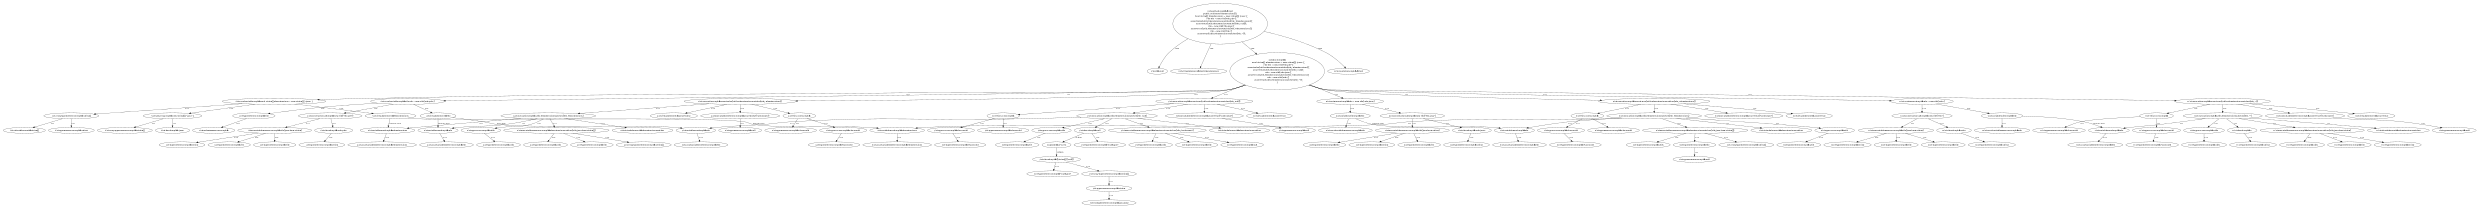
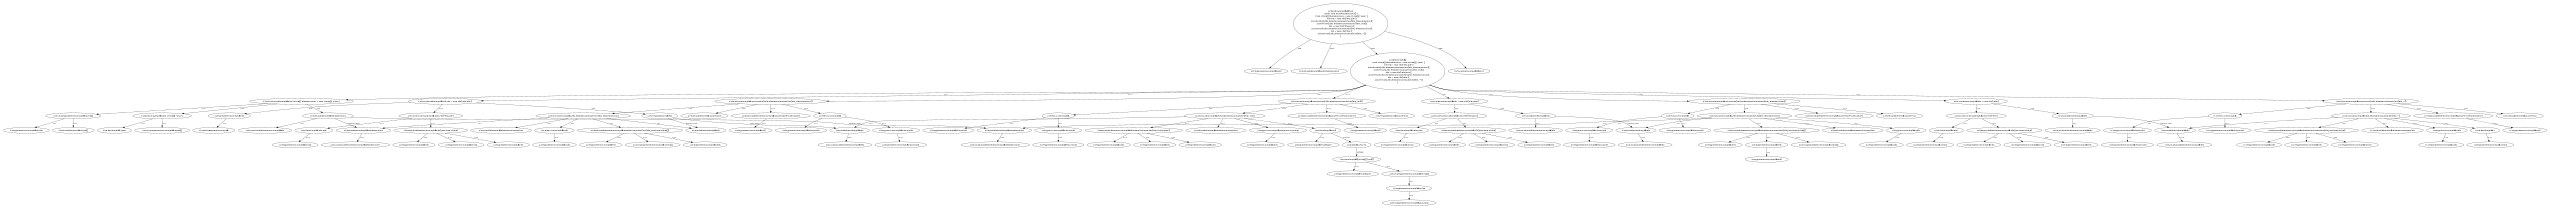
(1157, 71) -> (1266, 71)
(1052, 130) -> (1278, 130)
(442, 137) -> (297, 123)
